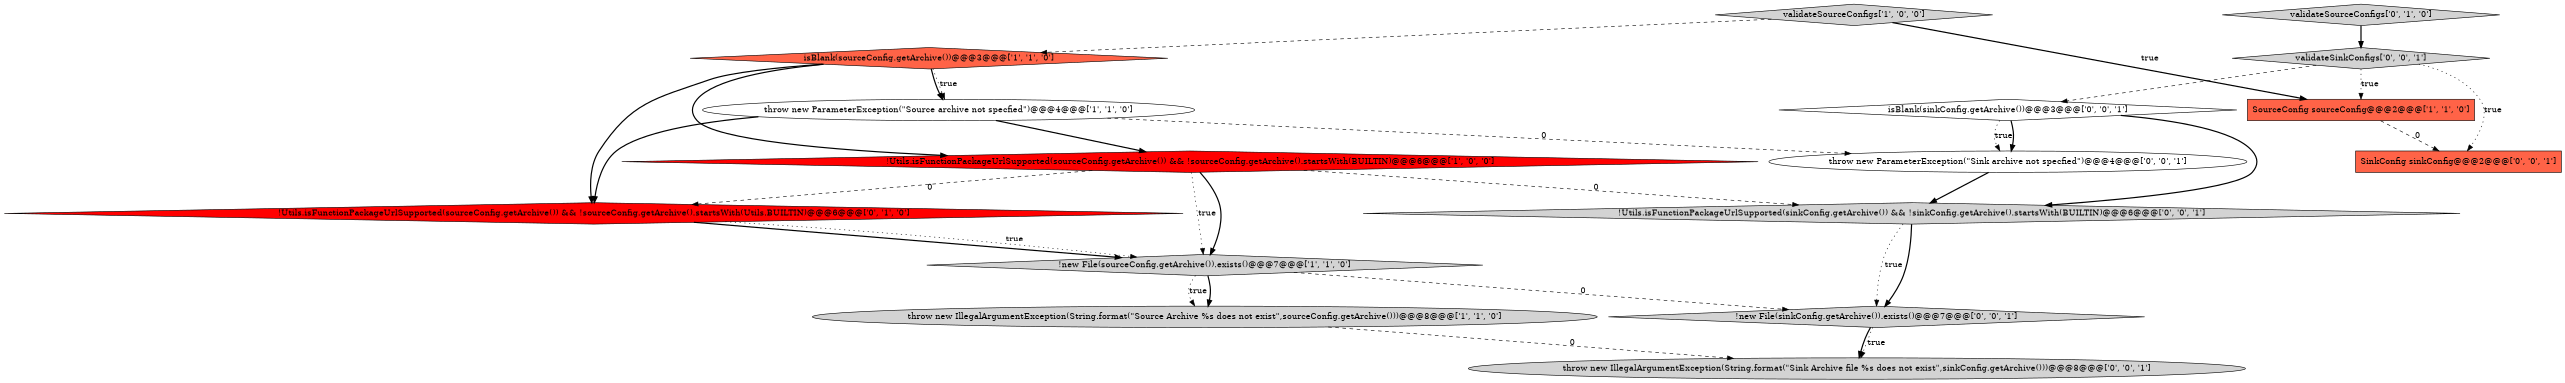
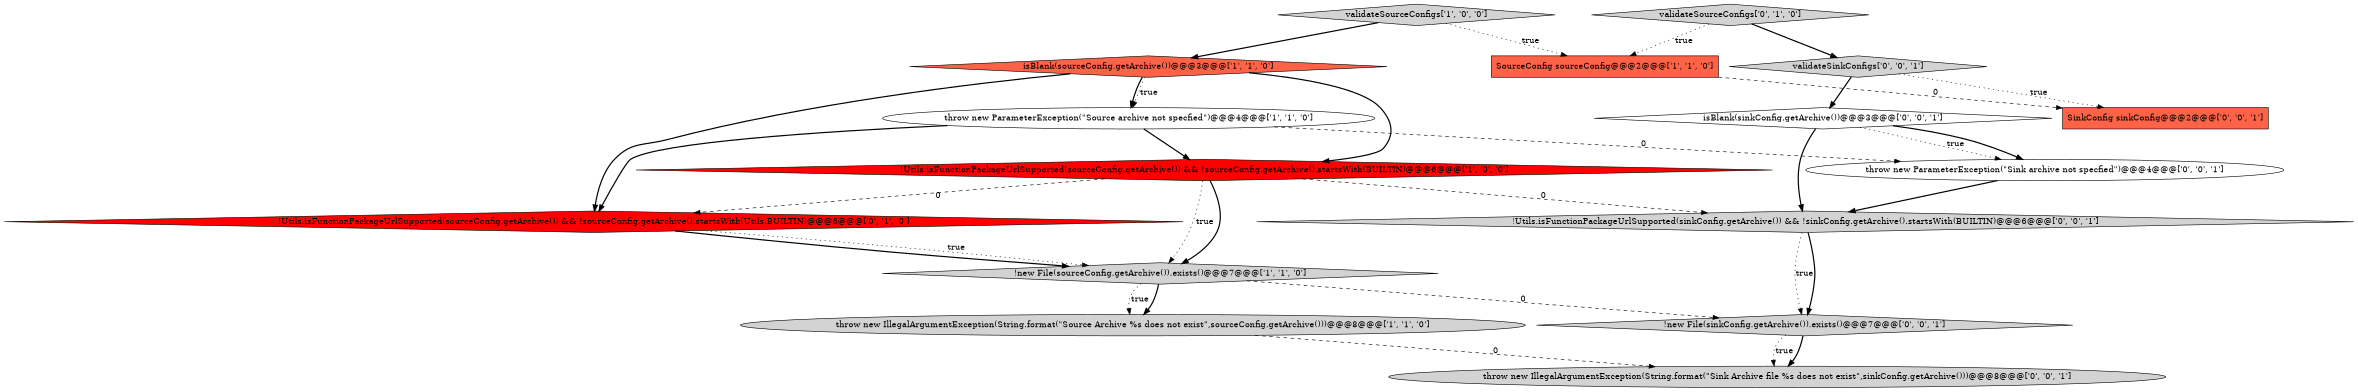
(1409, 36) -> (1288, 40)
(2096, 60) -> (1504, 39)
(2361, 81) -> (1672, 39)
(2192, 83) -> (1841, 92)
